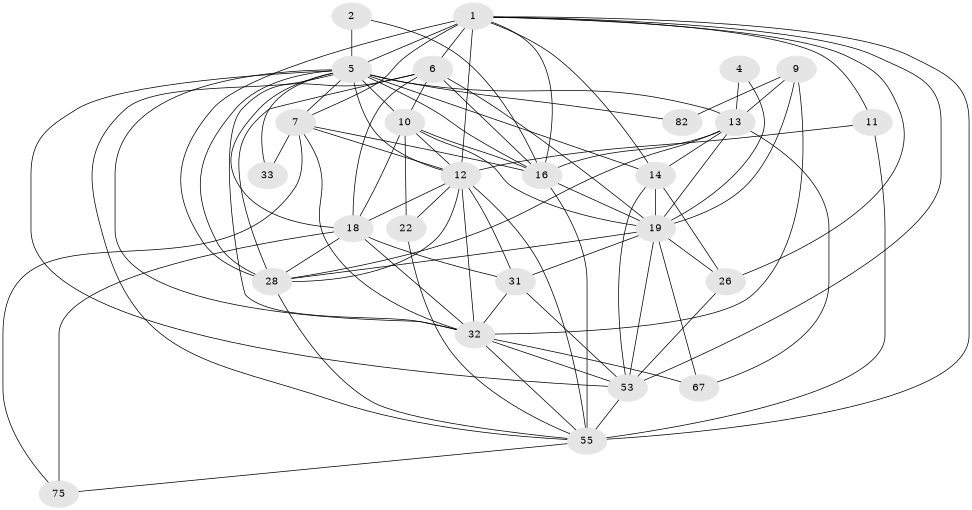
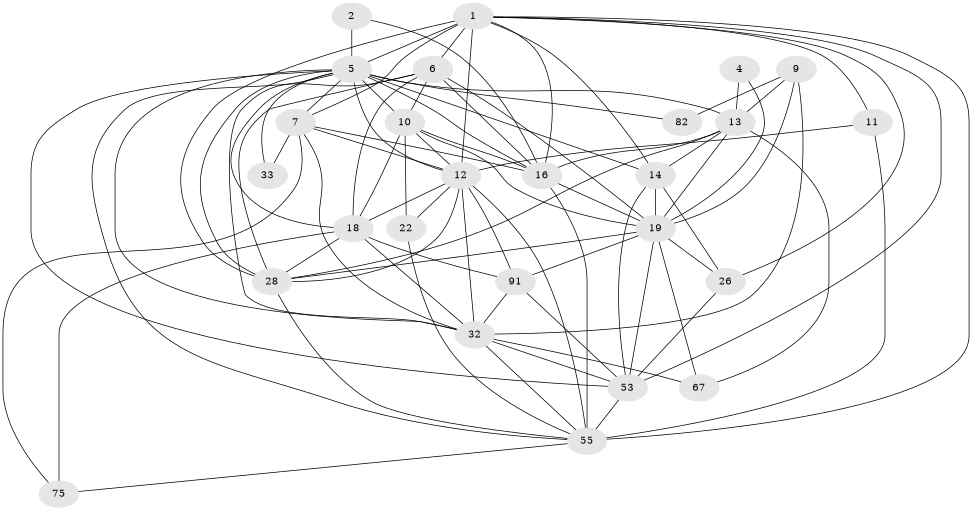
(516, 282) -> (516, 282)
